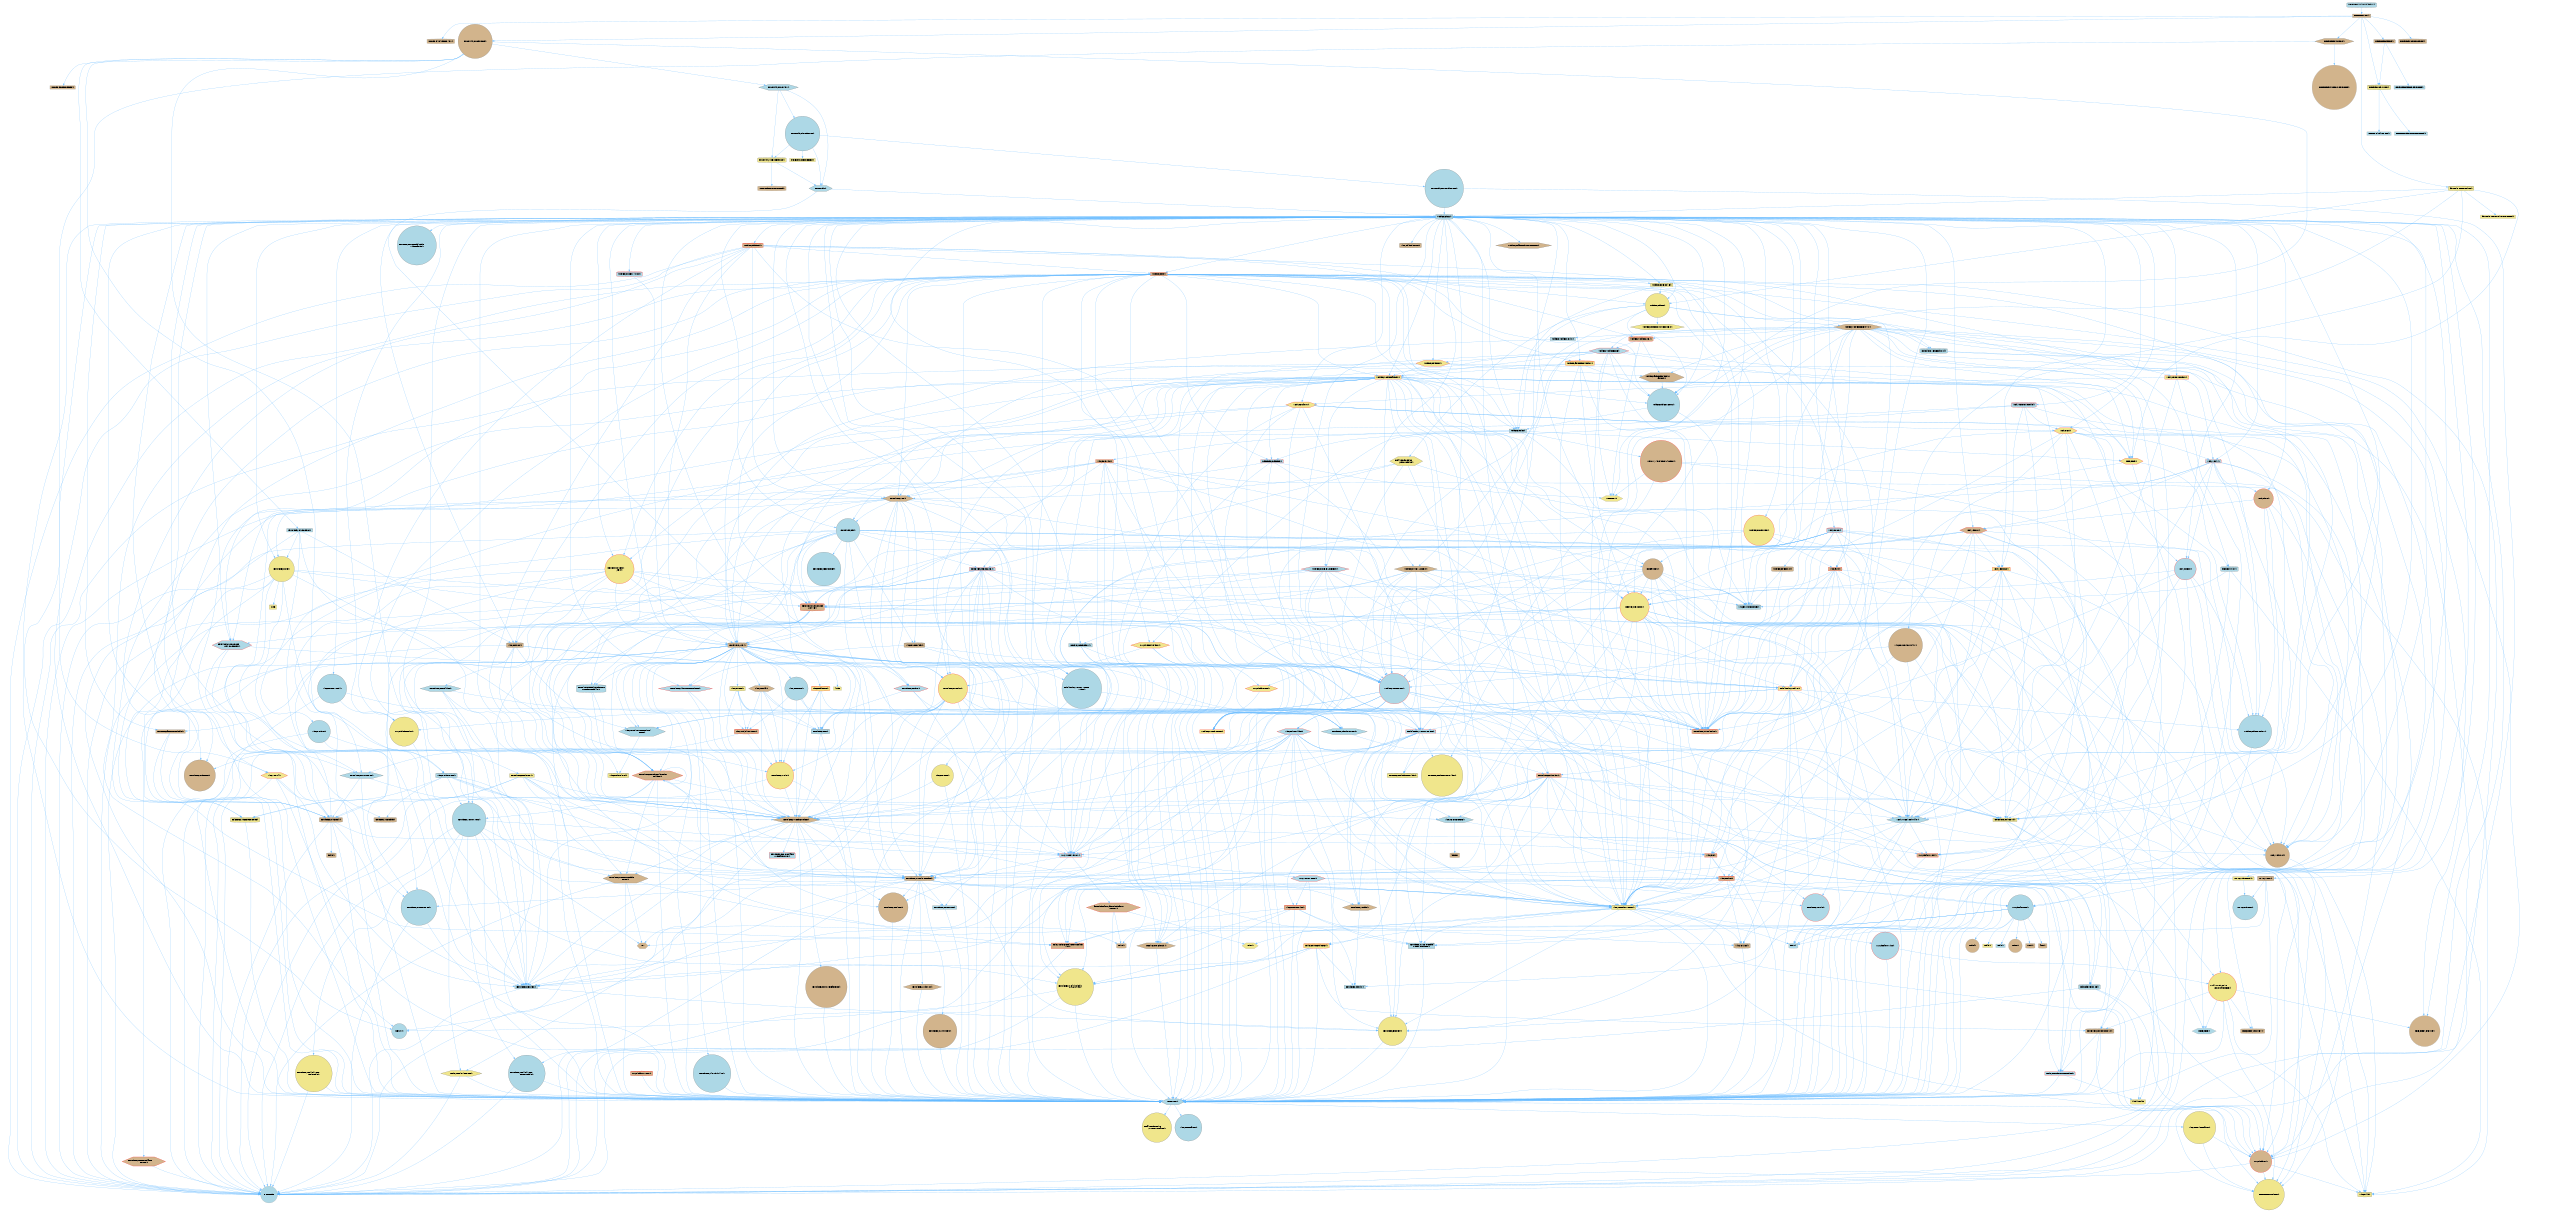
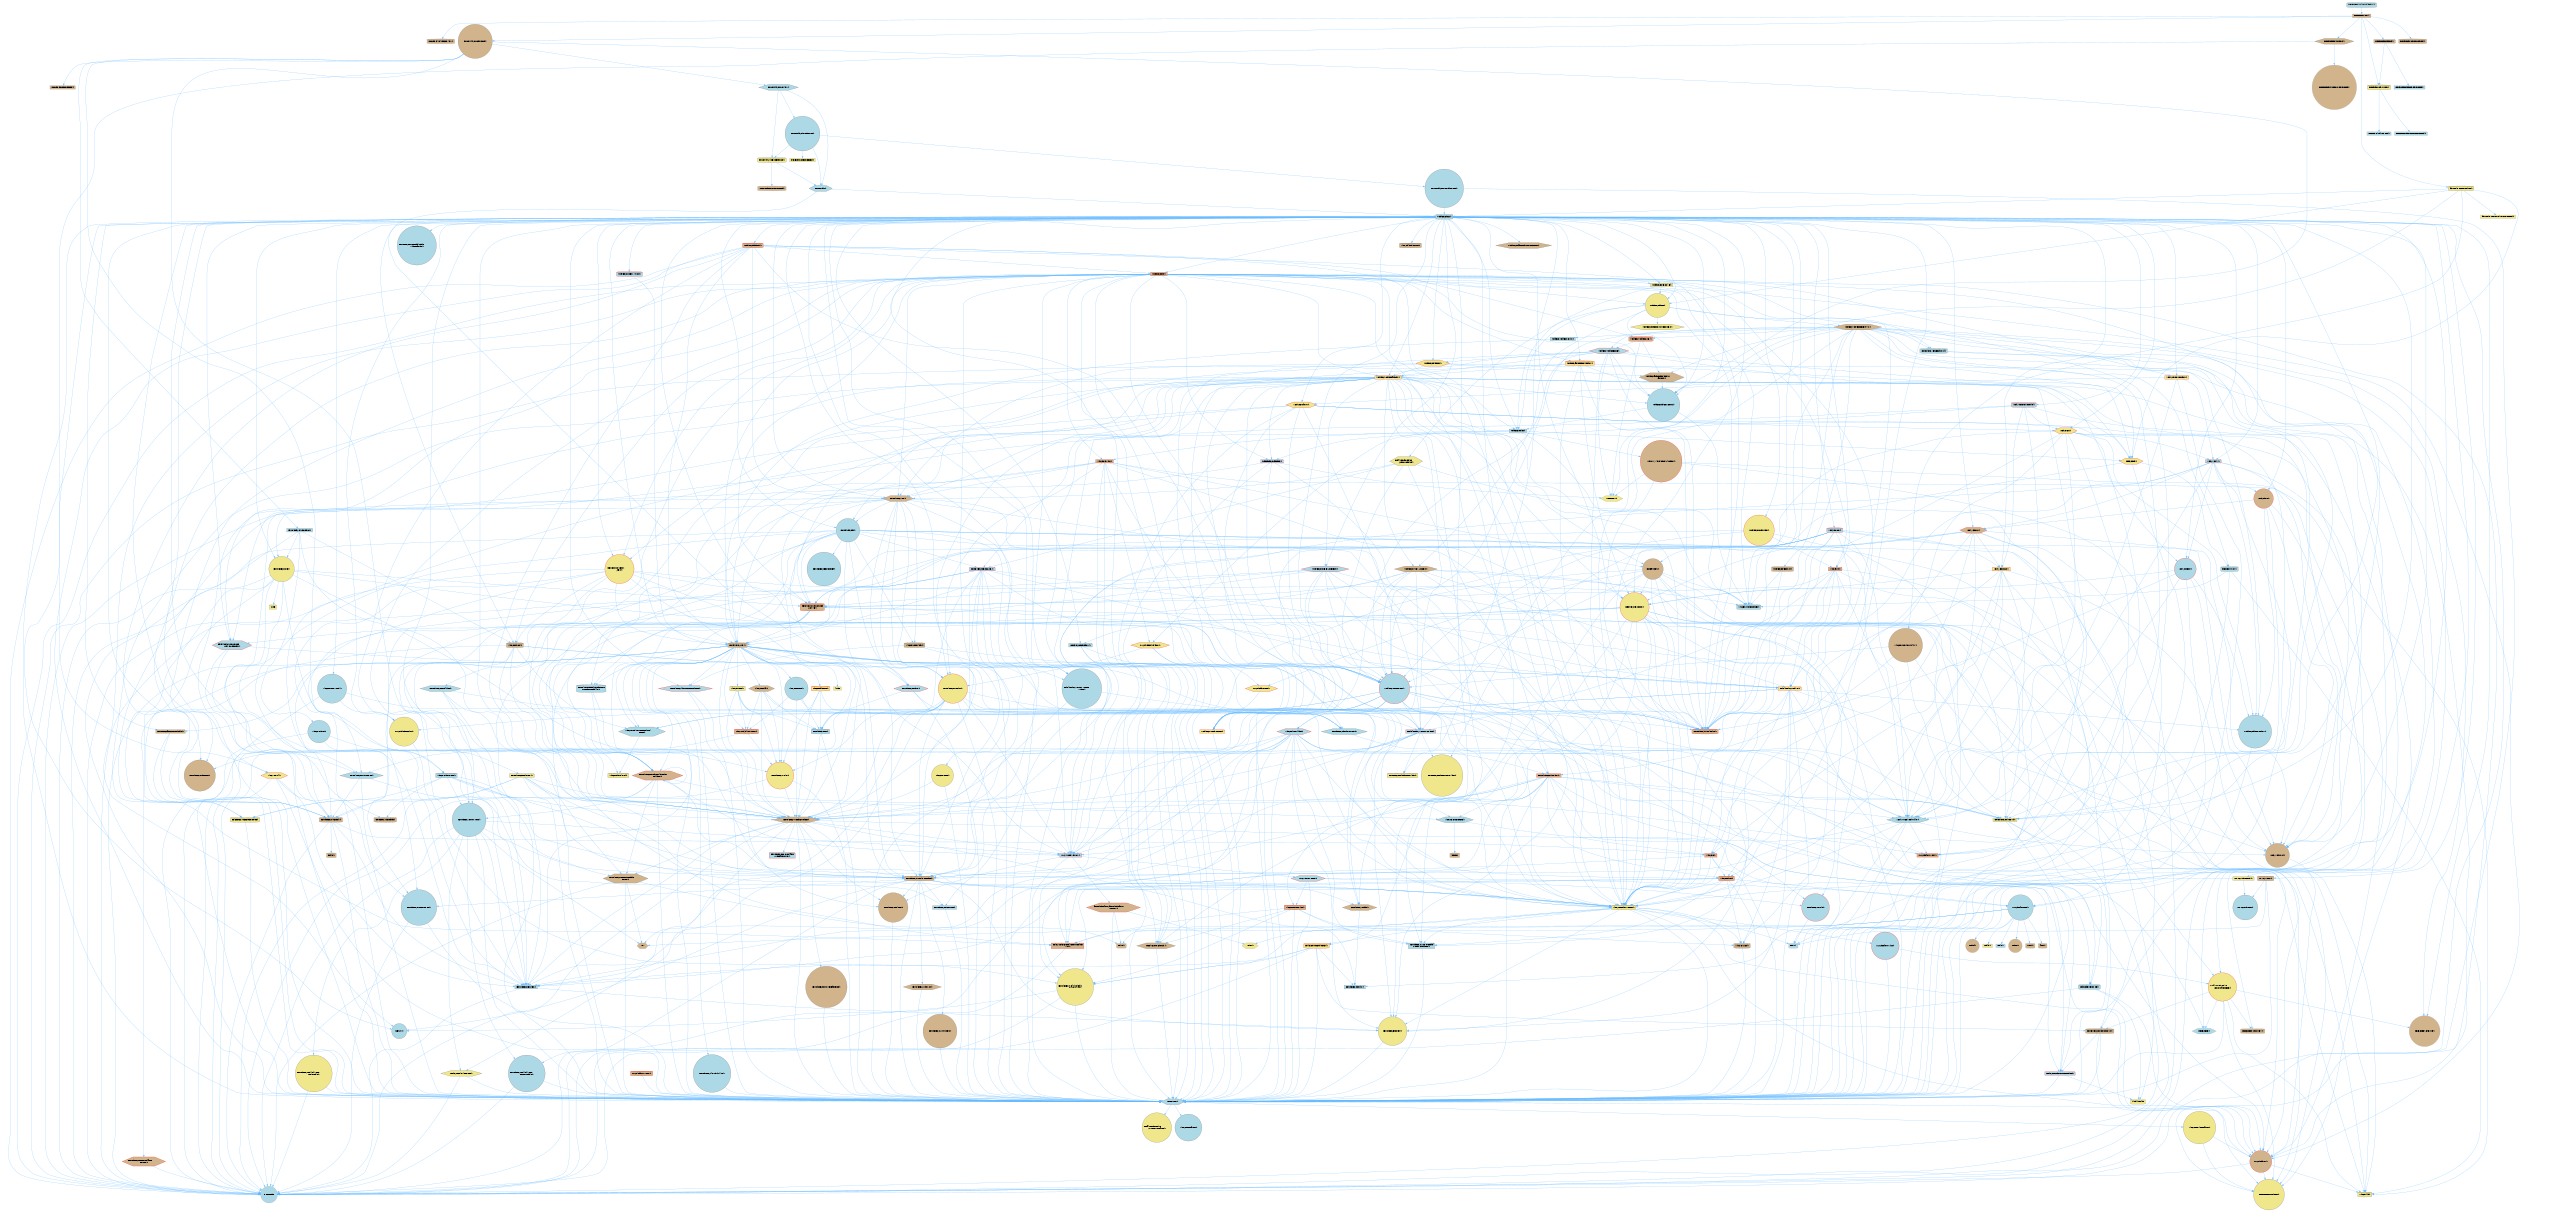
(1387, 282) -> (1068, 338)
